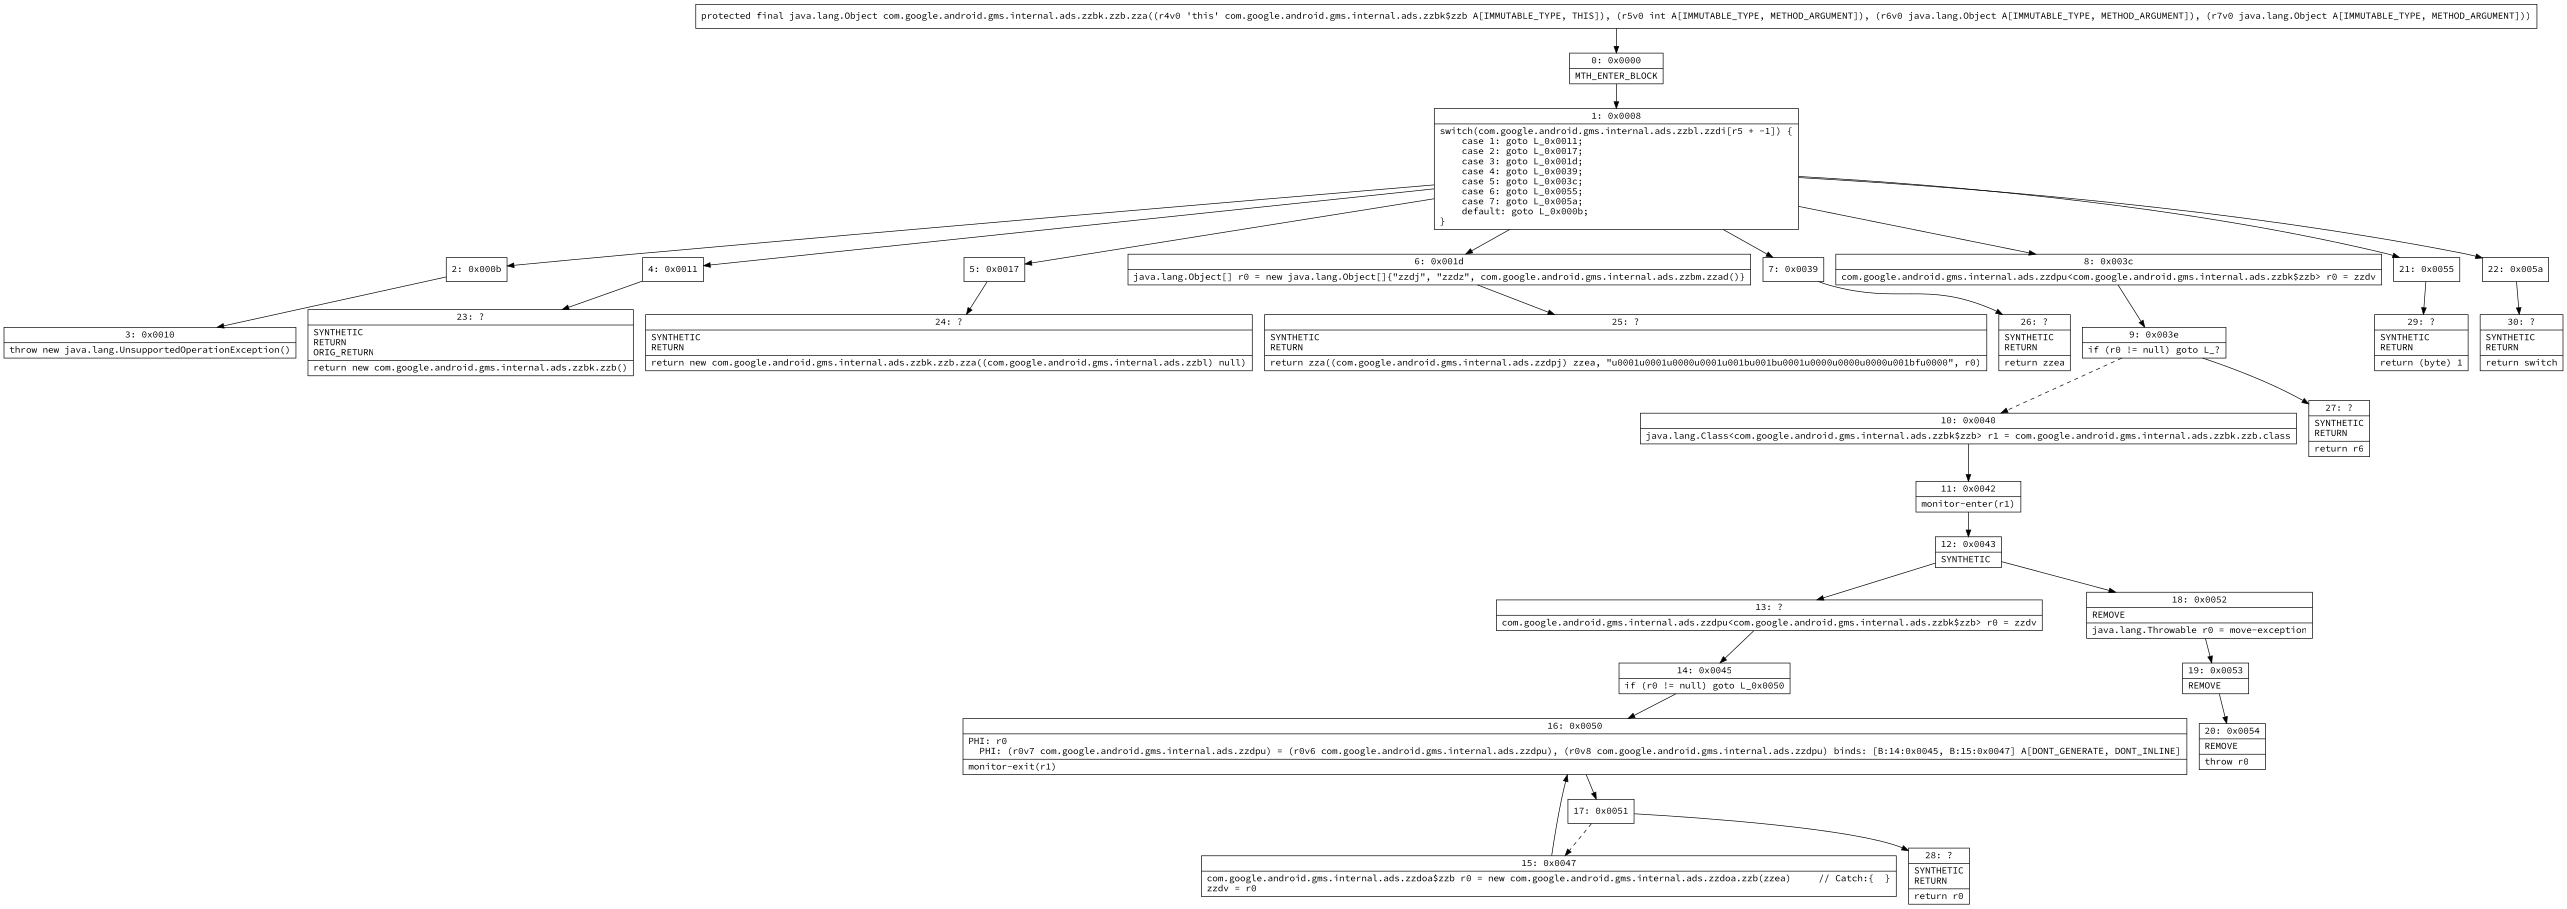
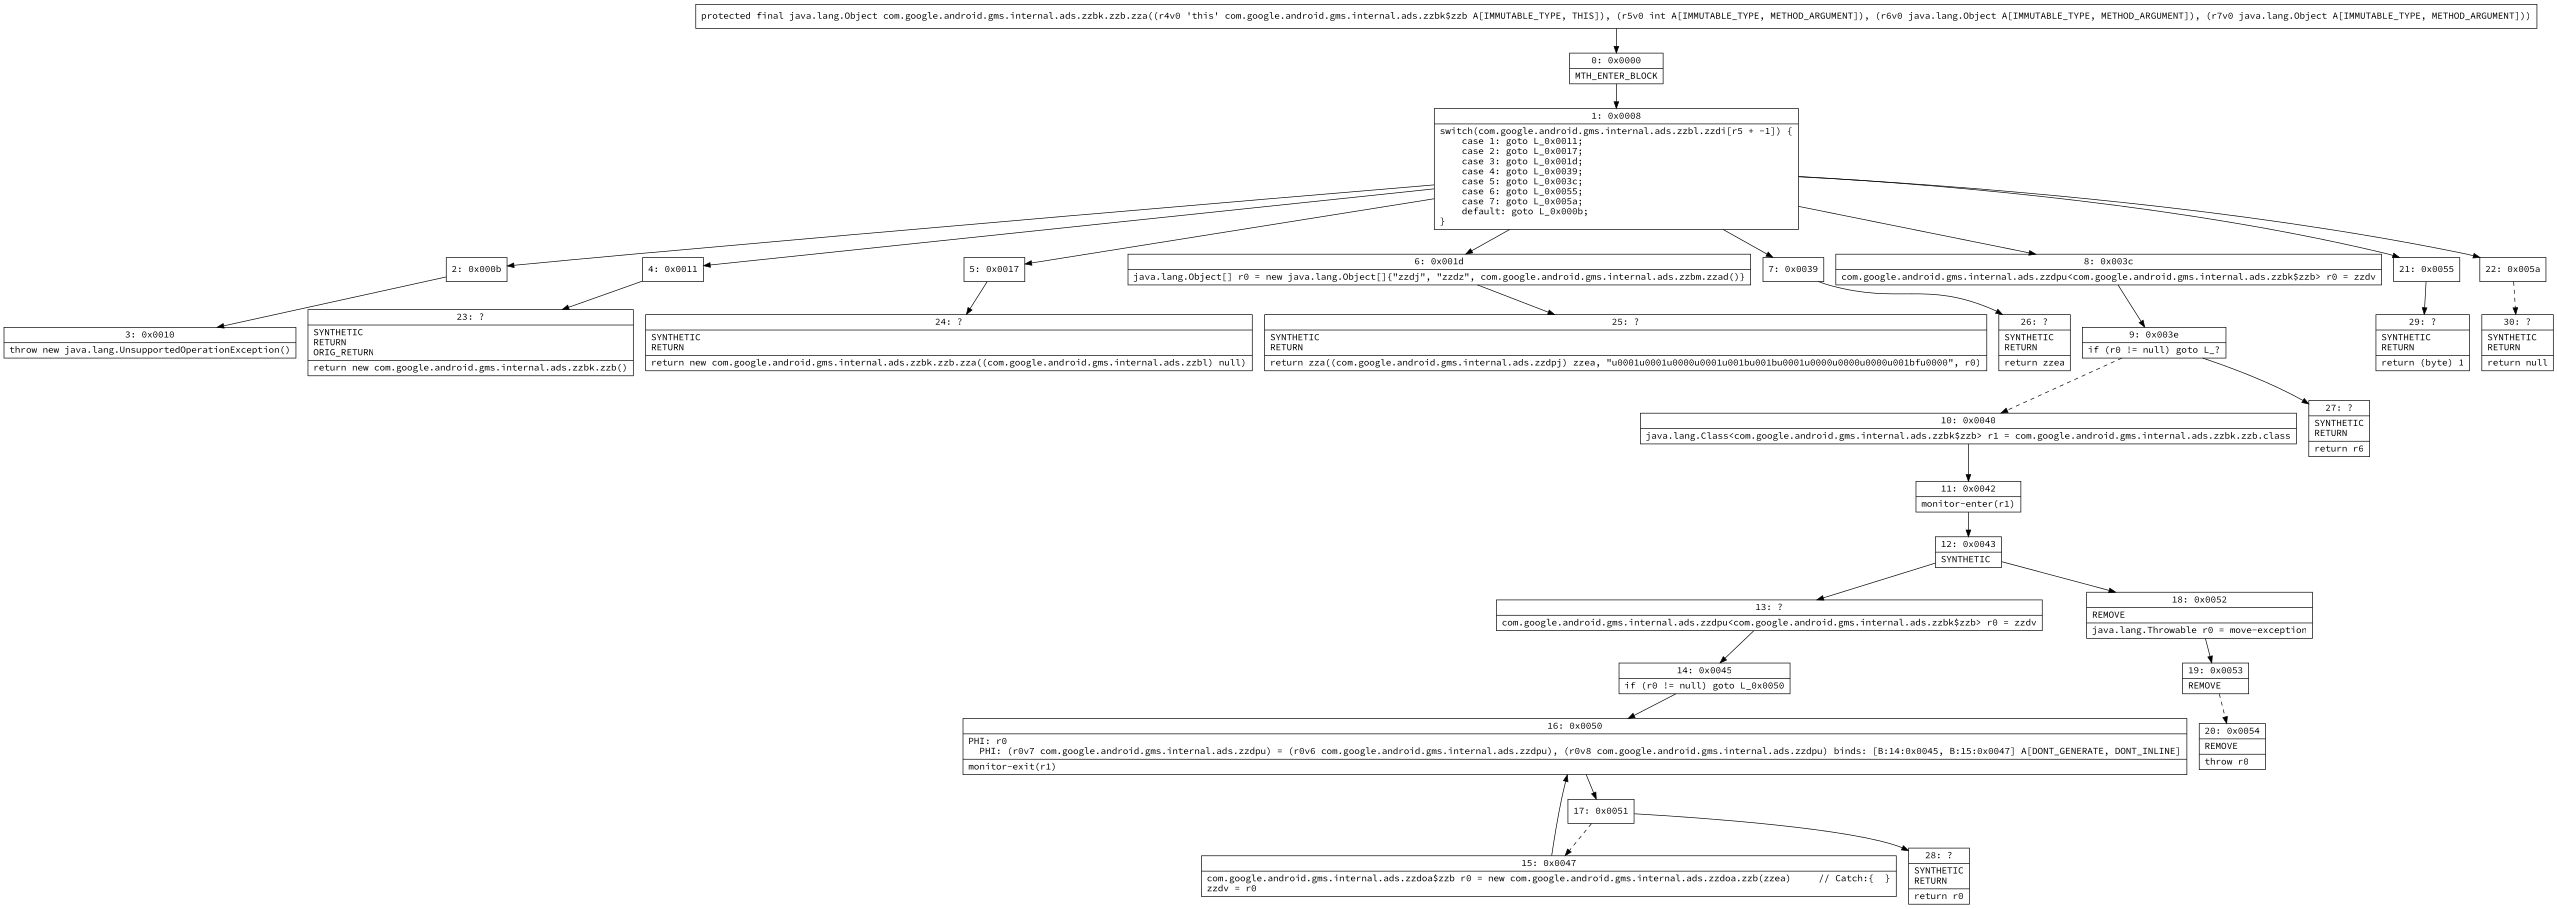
(2518, 295) -> (2514, 295)
(2522, 363) -> (2518, 363)
(2222, 705) -> (2222, 705)
